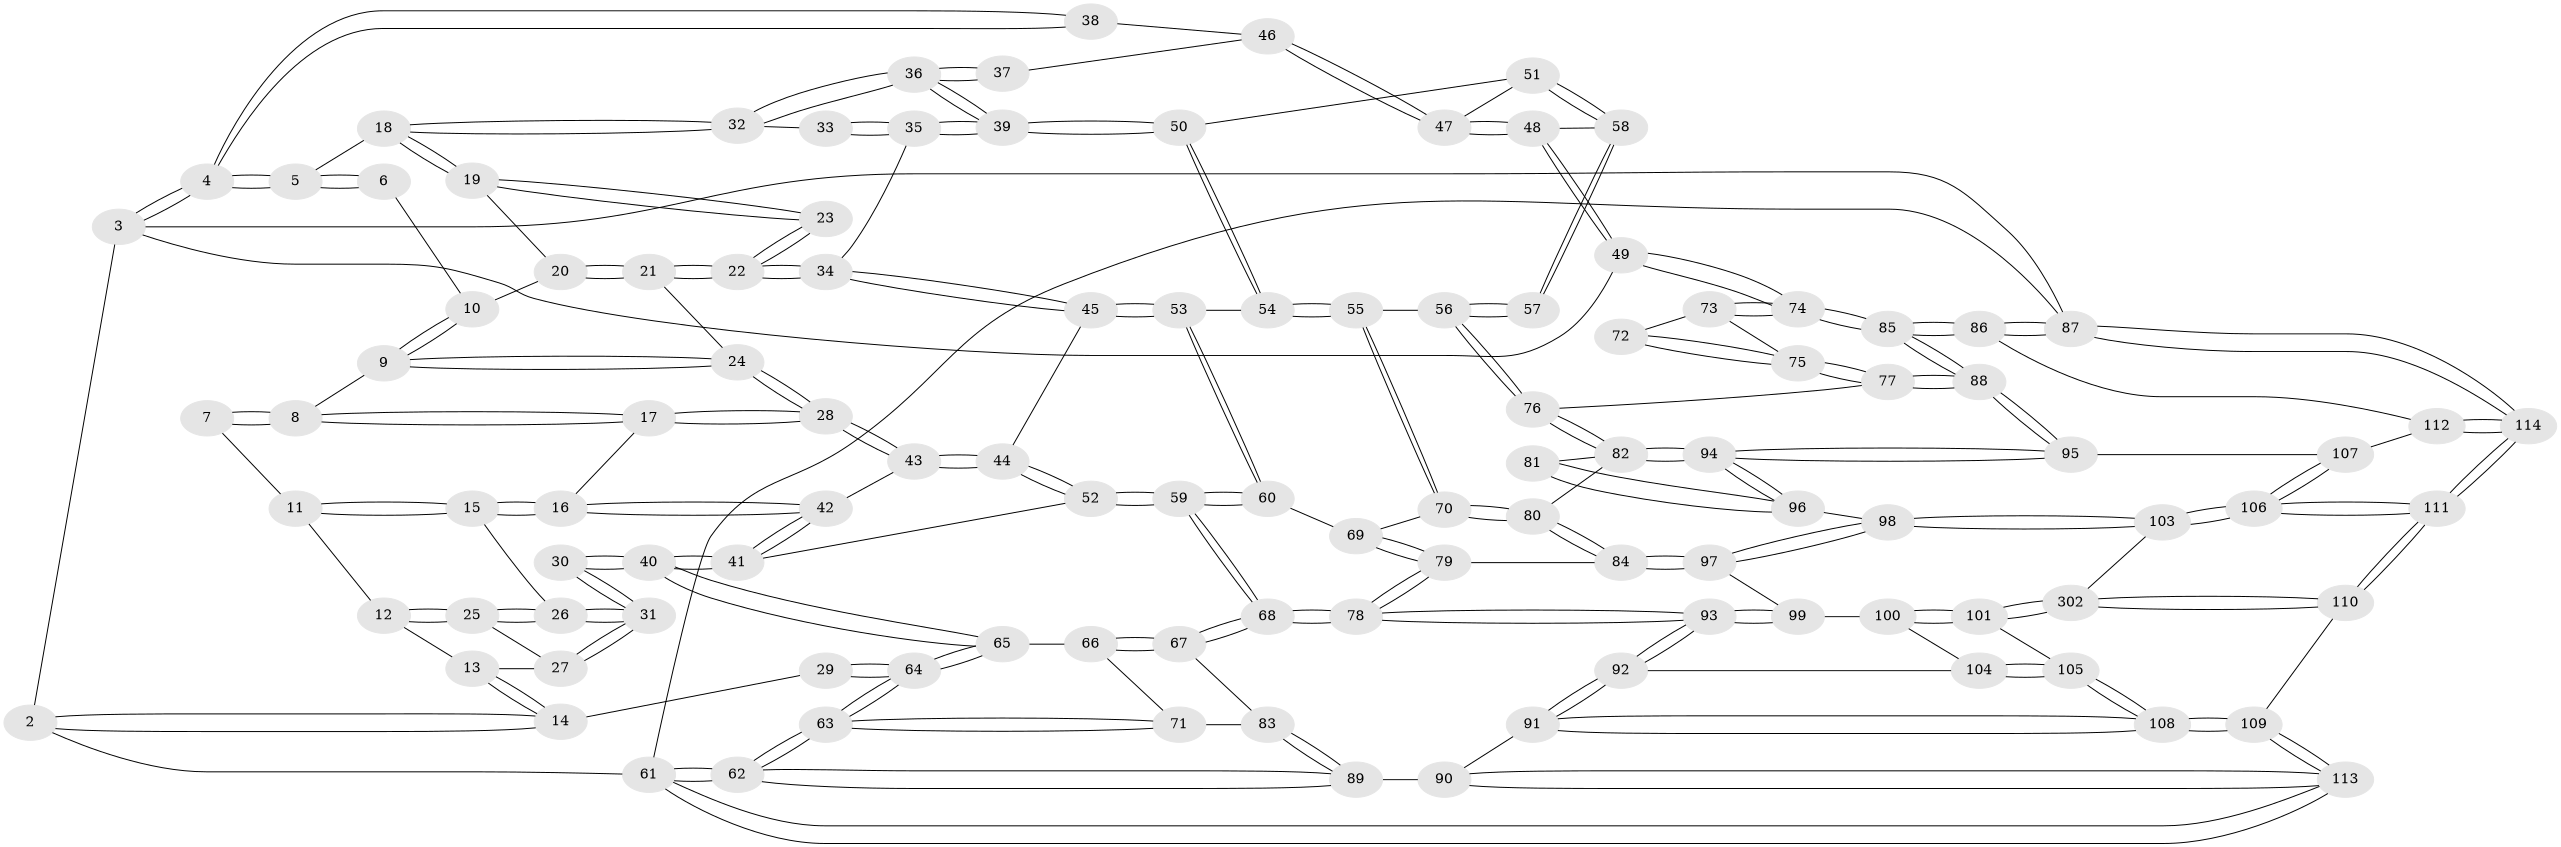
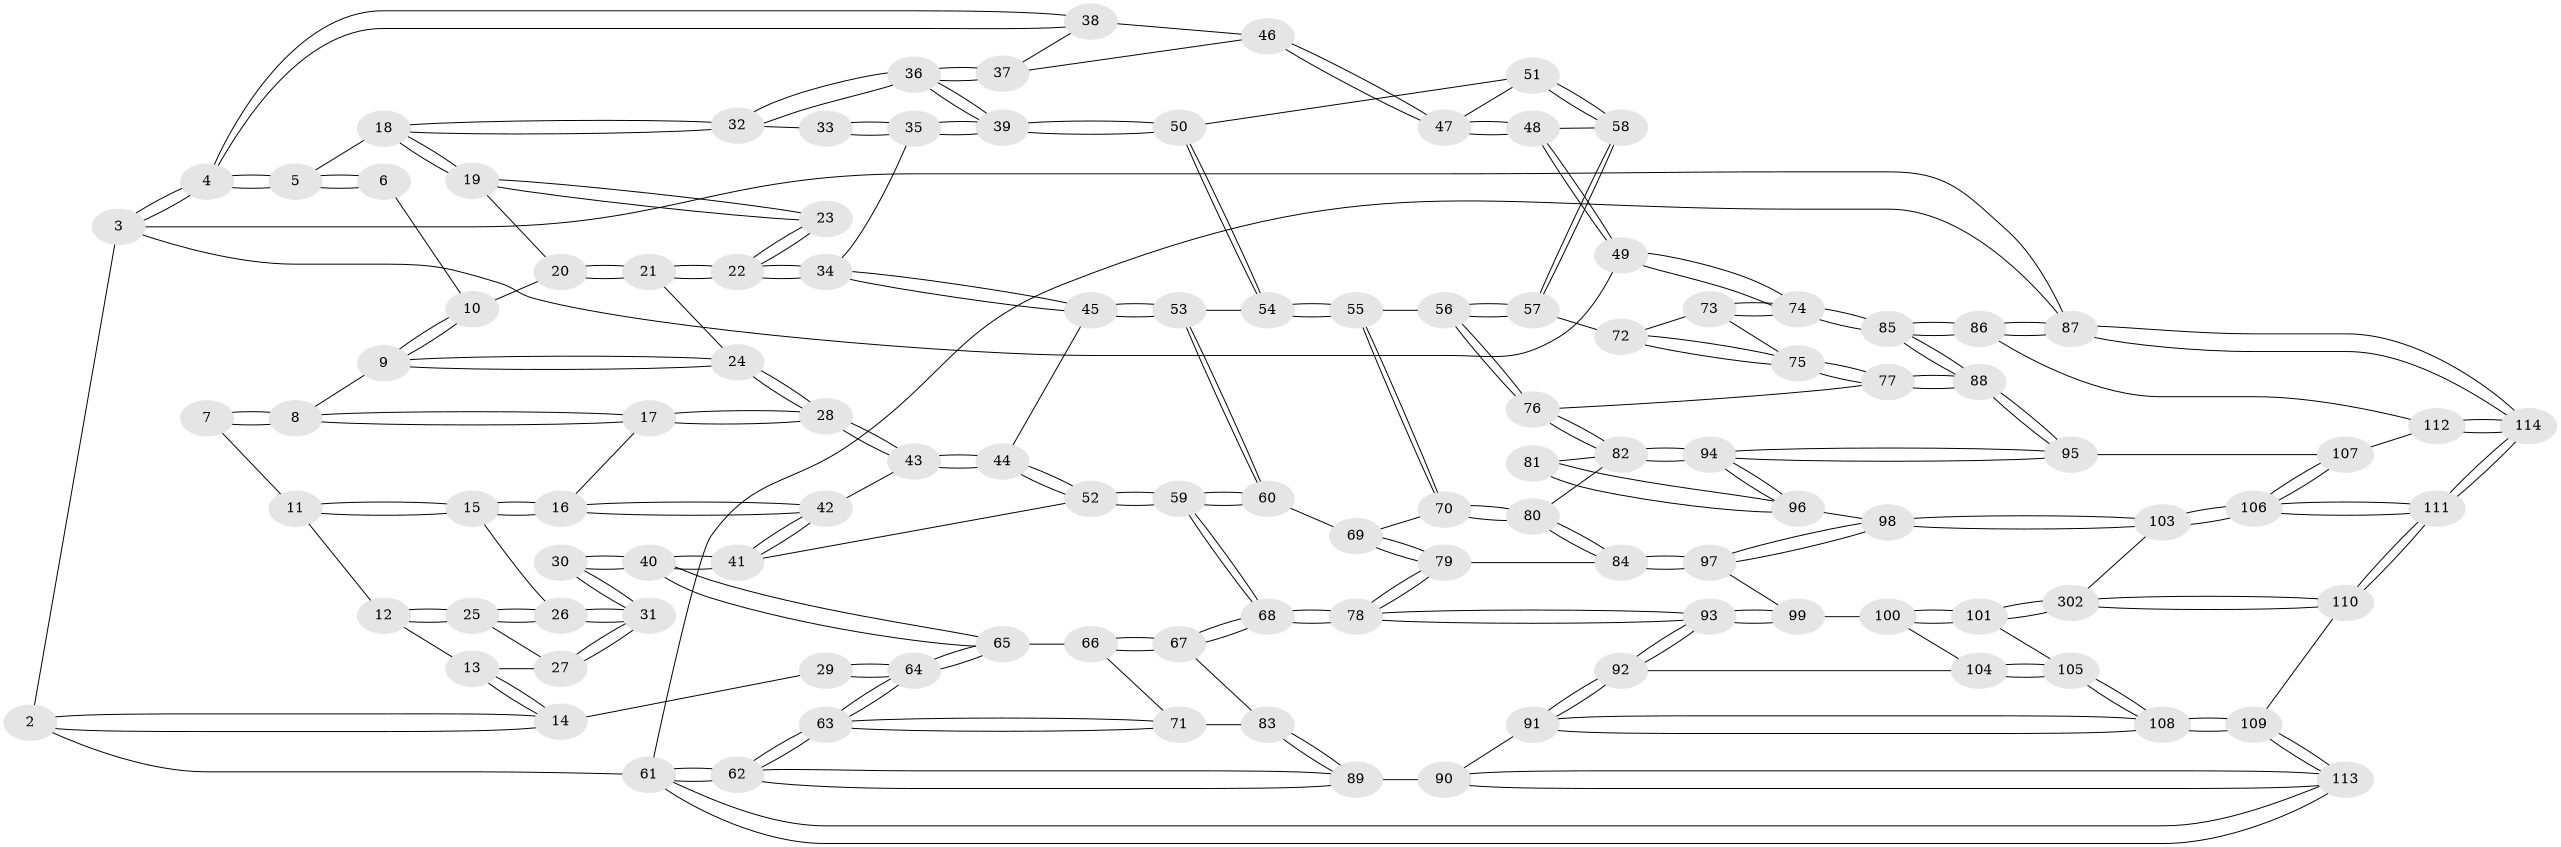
none -> (1047, 48)
none -> (1583, 325)
